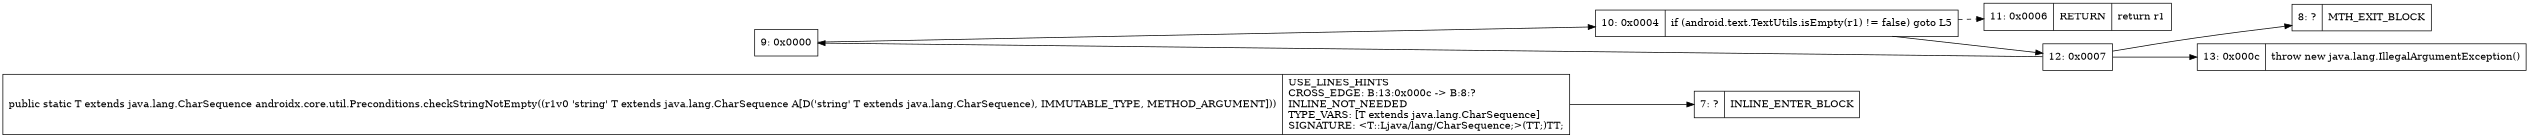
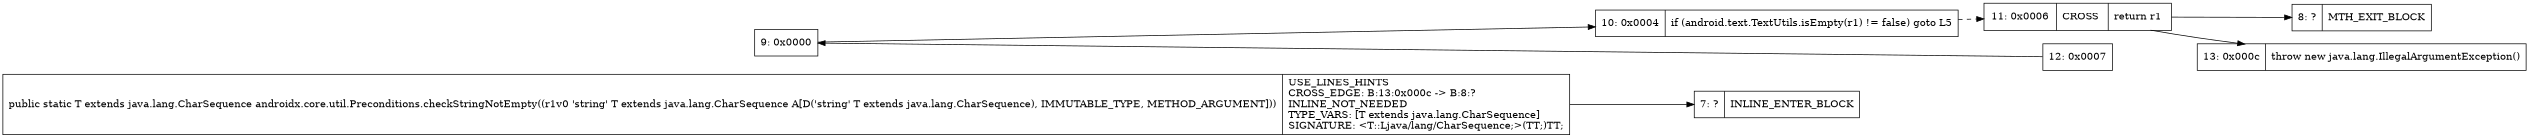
(2083, 17) -> (2081, 17)
(2199, 38) -> (2228, 17)
(1964, 44) -> none
(2151, 57) -> (2194, 37)
